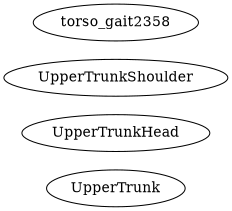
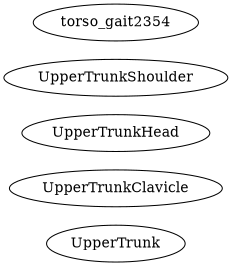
(116, 23) -> (116, 23)
none -> (116, 188)
